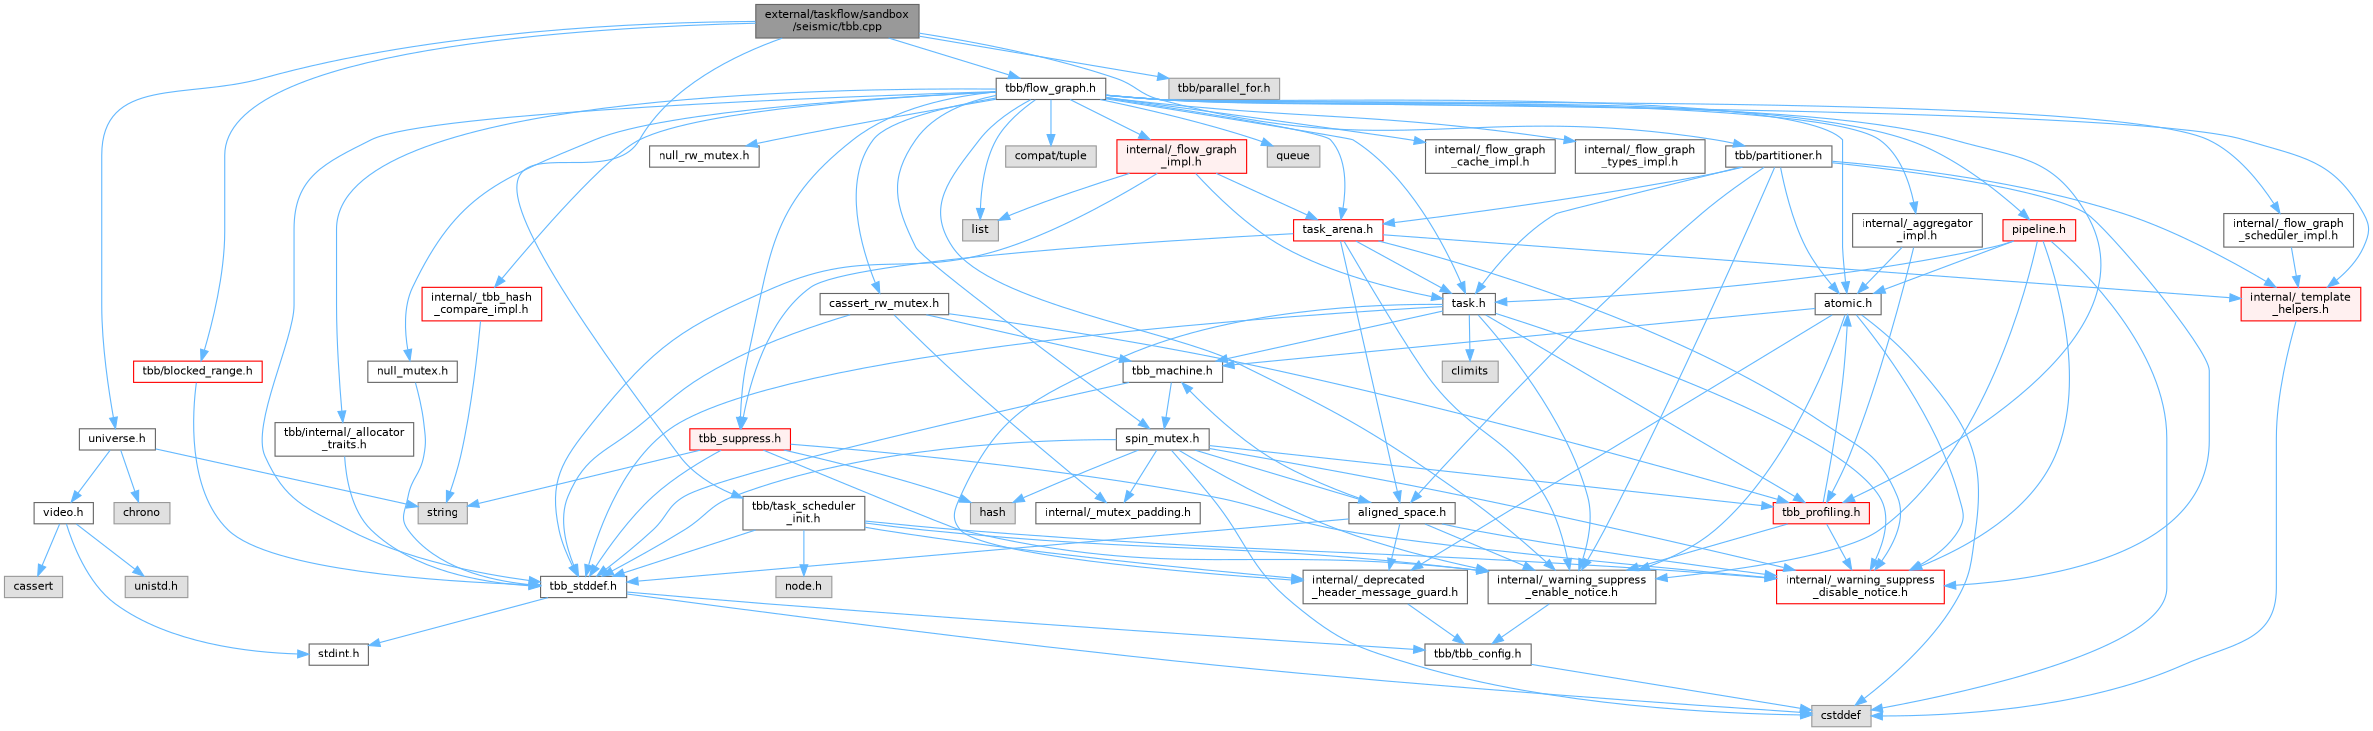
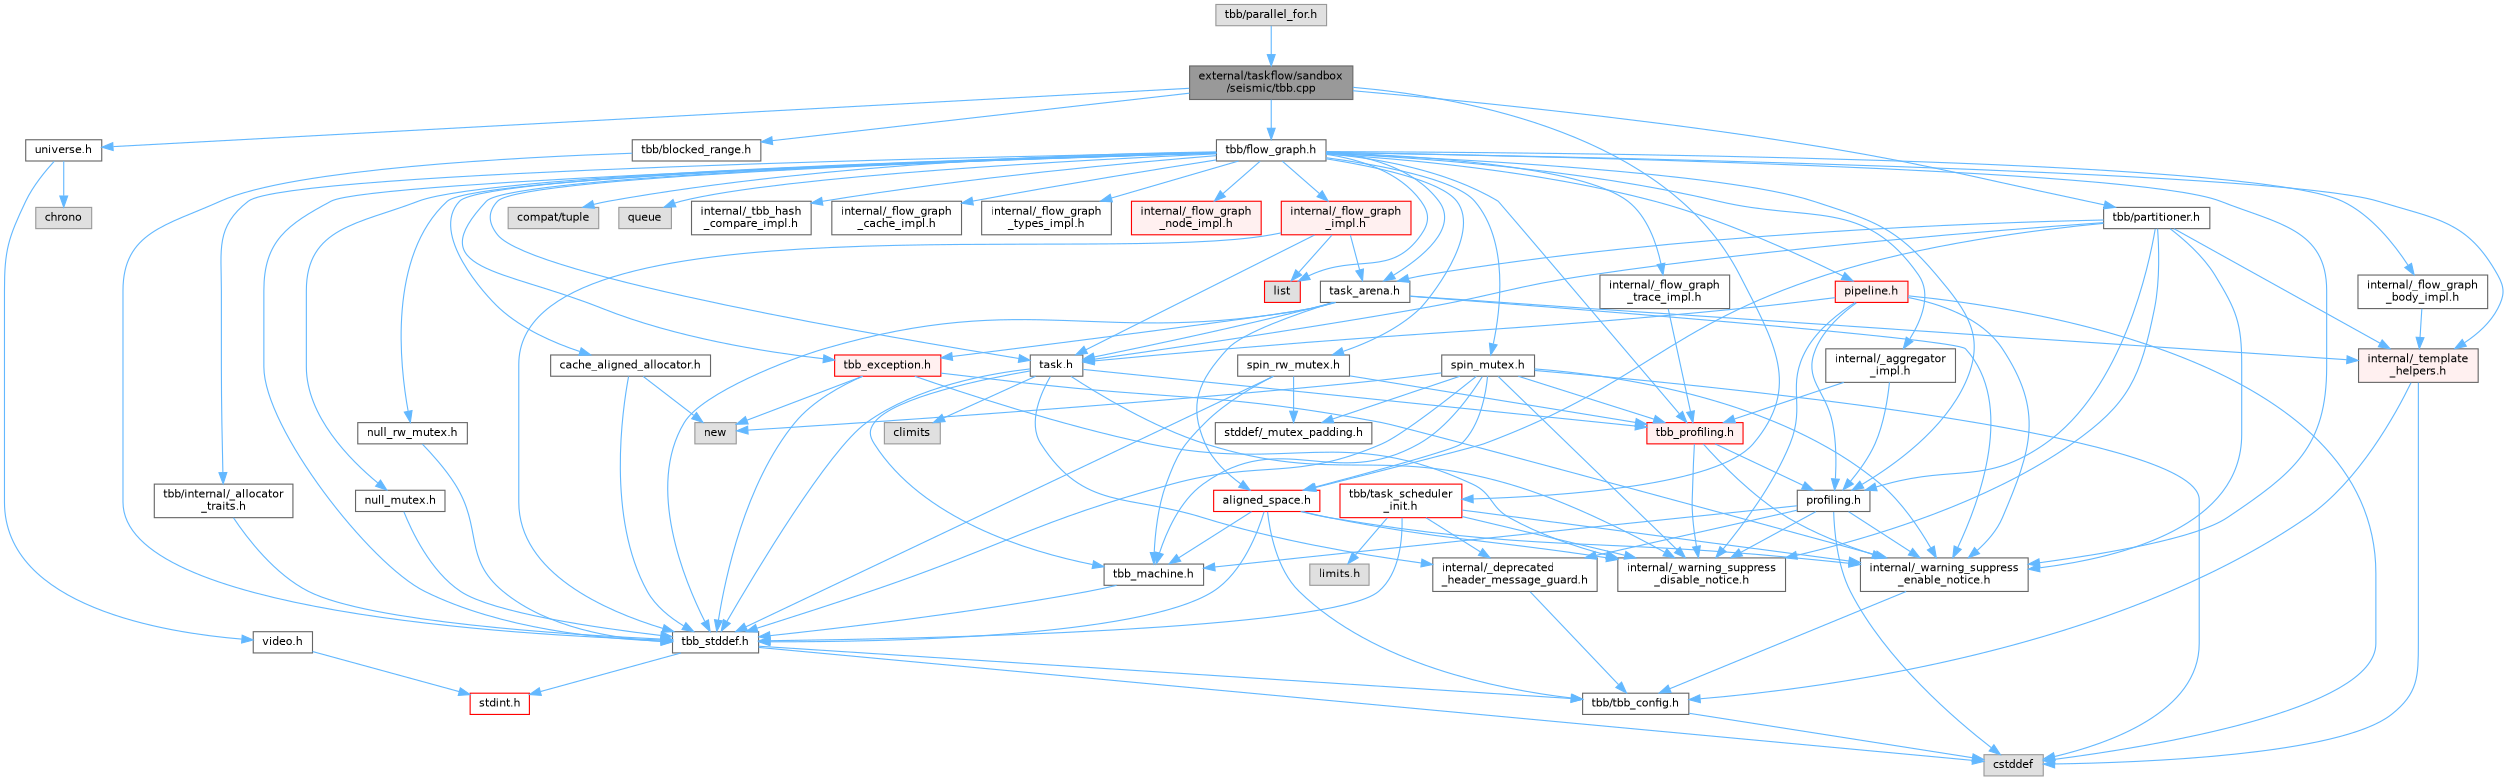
(1039, 56) -> (1271, 40)
none -> (1196, 218)
(981, 230) -> (1282, 292)
(1338, 230) -> (1365, 292)
(2289, 230) -> (2423, 292)
none -> (1665, 292)
(482, 304) -> (751, 218)
(884, 304) -> (1294, 366)
(1848, 304) -> (1834, 501)
(2301, 304) -> (2418, 366)
(1674, 342) -> (918, 328)
none -> (631, 366)
(198, 372) -> (697, 150)
(1169, 400) -> (1246, 464)
(1559, 428) -> none
(740, 439) -> (888, 366)
(443, 513) -> none
(804, 513) -> (1401, 501)
(993, 513) -> (716, 433)
(1118, 513) -> (1294, 433)
(1402, 513) -> (1267, 501)
(1396, 541) -> (1386, 649)
(34, 587) -> none
(157, 587) -> none
(804, 587) -> (1339, 575)
(1860, 587) -> (1702, 575)
none -> (502, 590)
none -> (2097, 619)
(339, 655) -> (500, 704)
